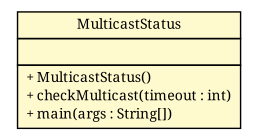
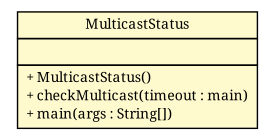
(129, 96) -> (137, 96)
